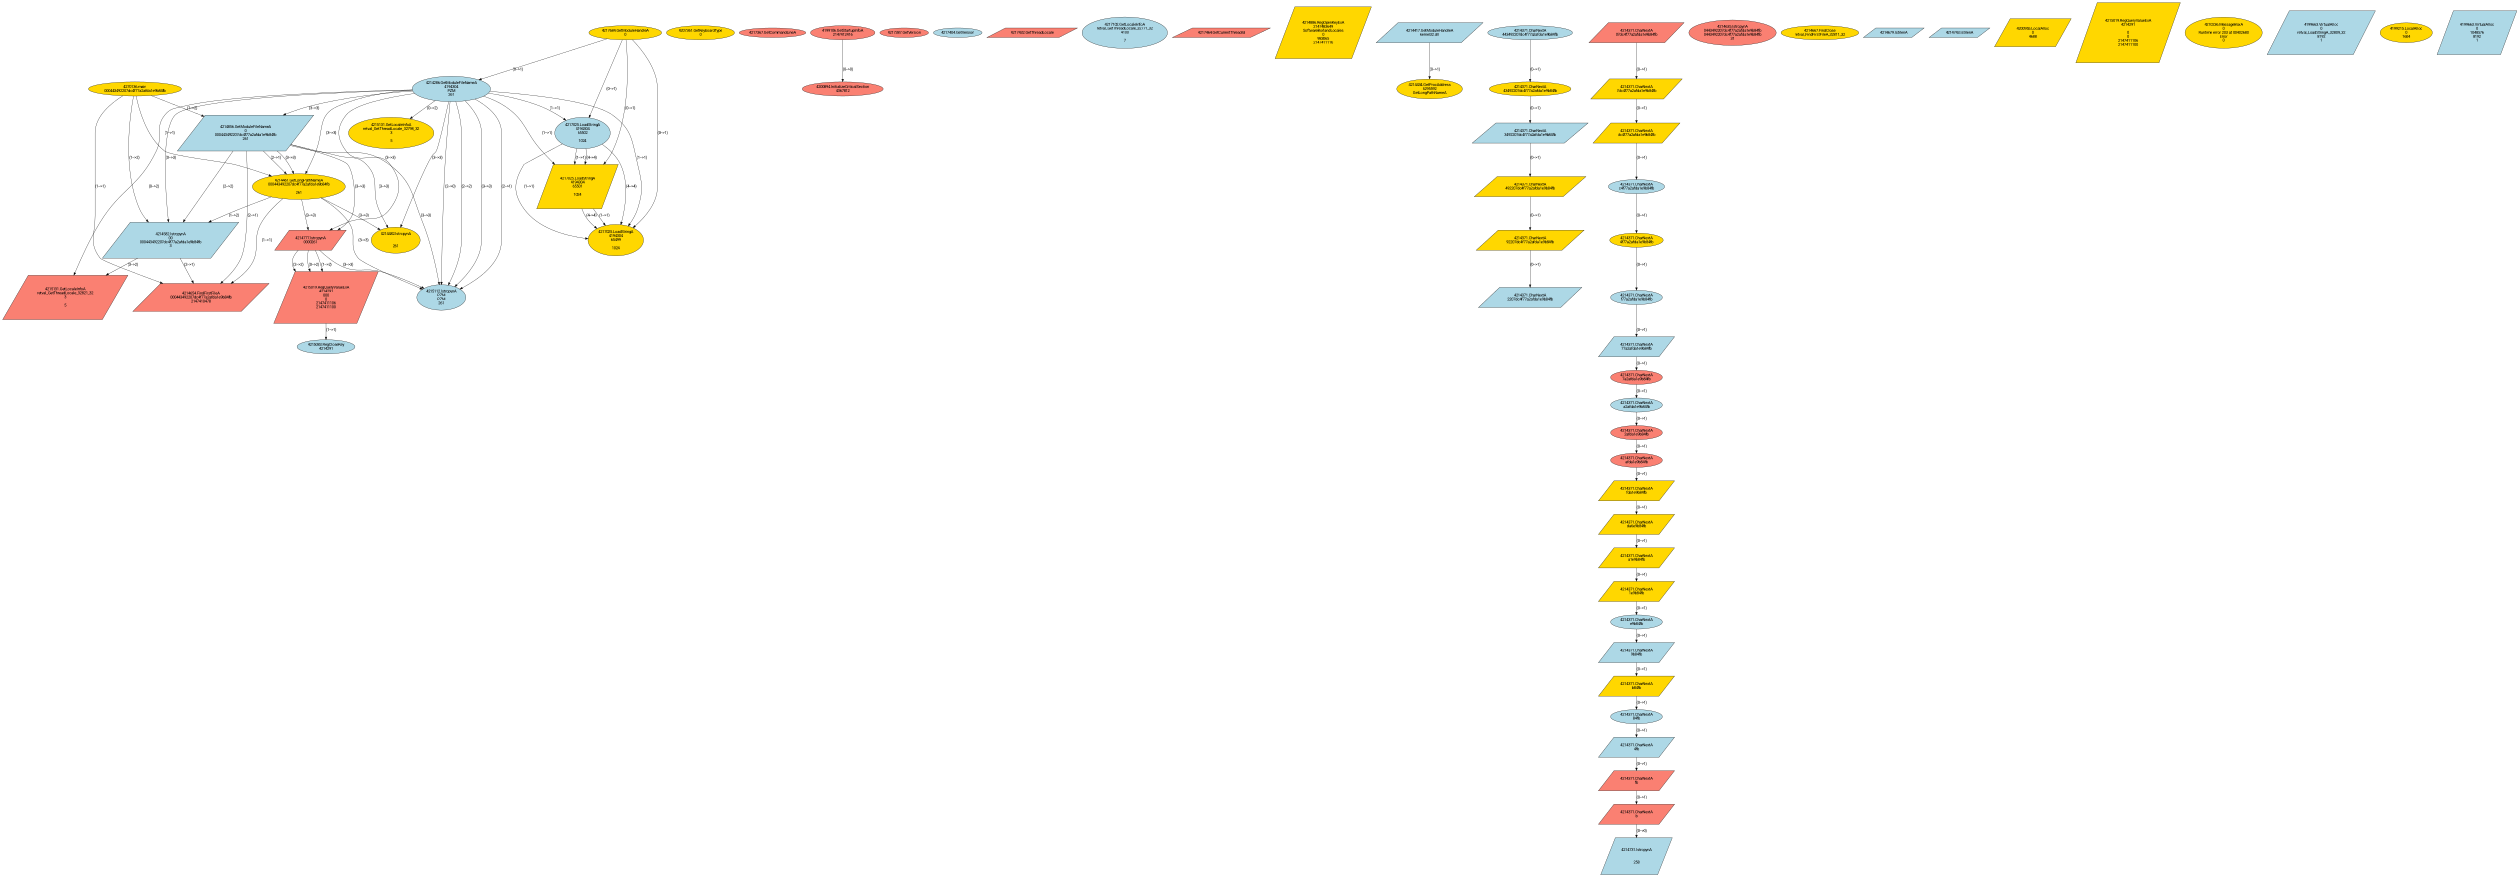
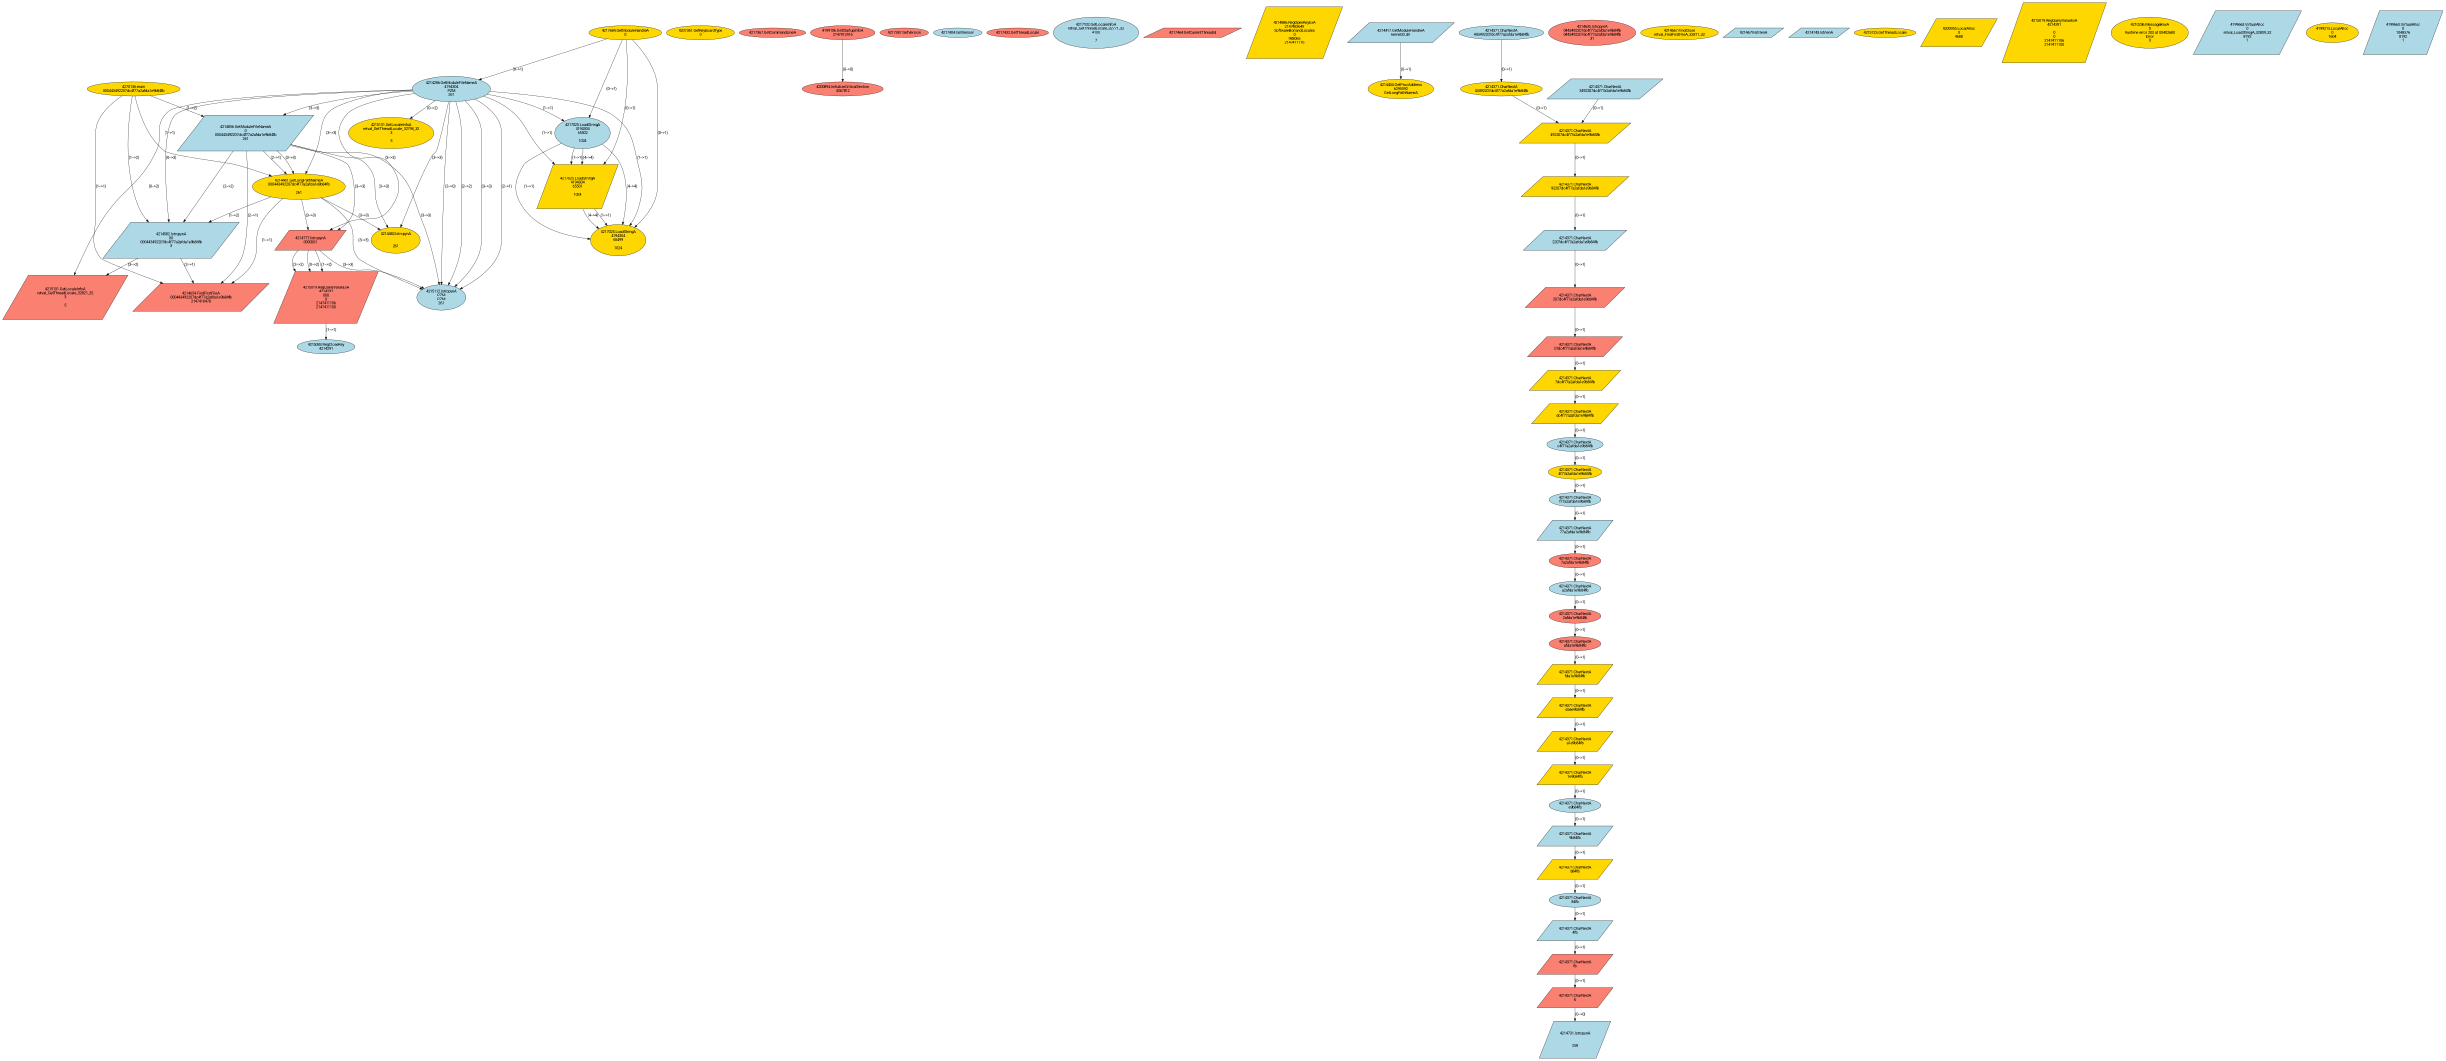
(1032, 33) -> (1018, 33)
none -> (1885, 33)
(1530, 108) -> (1534, 109)
none -> (1575, 297)
